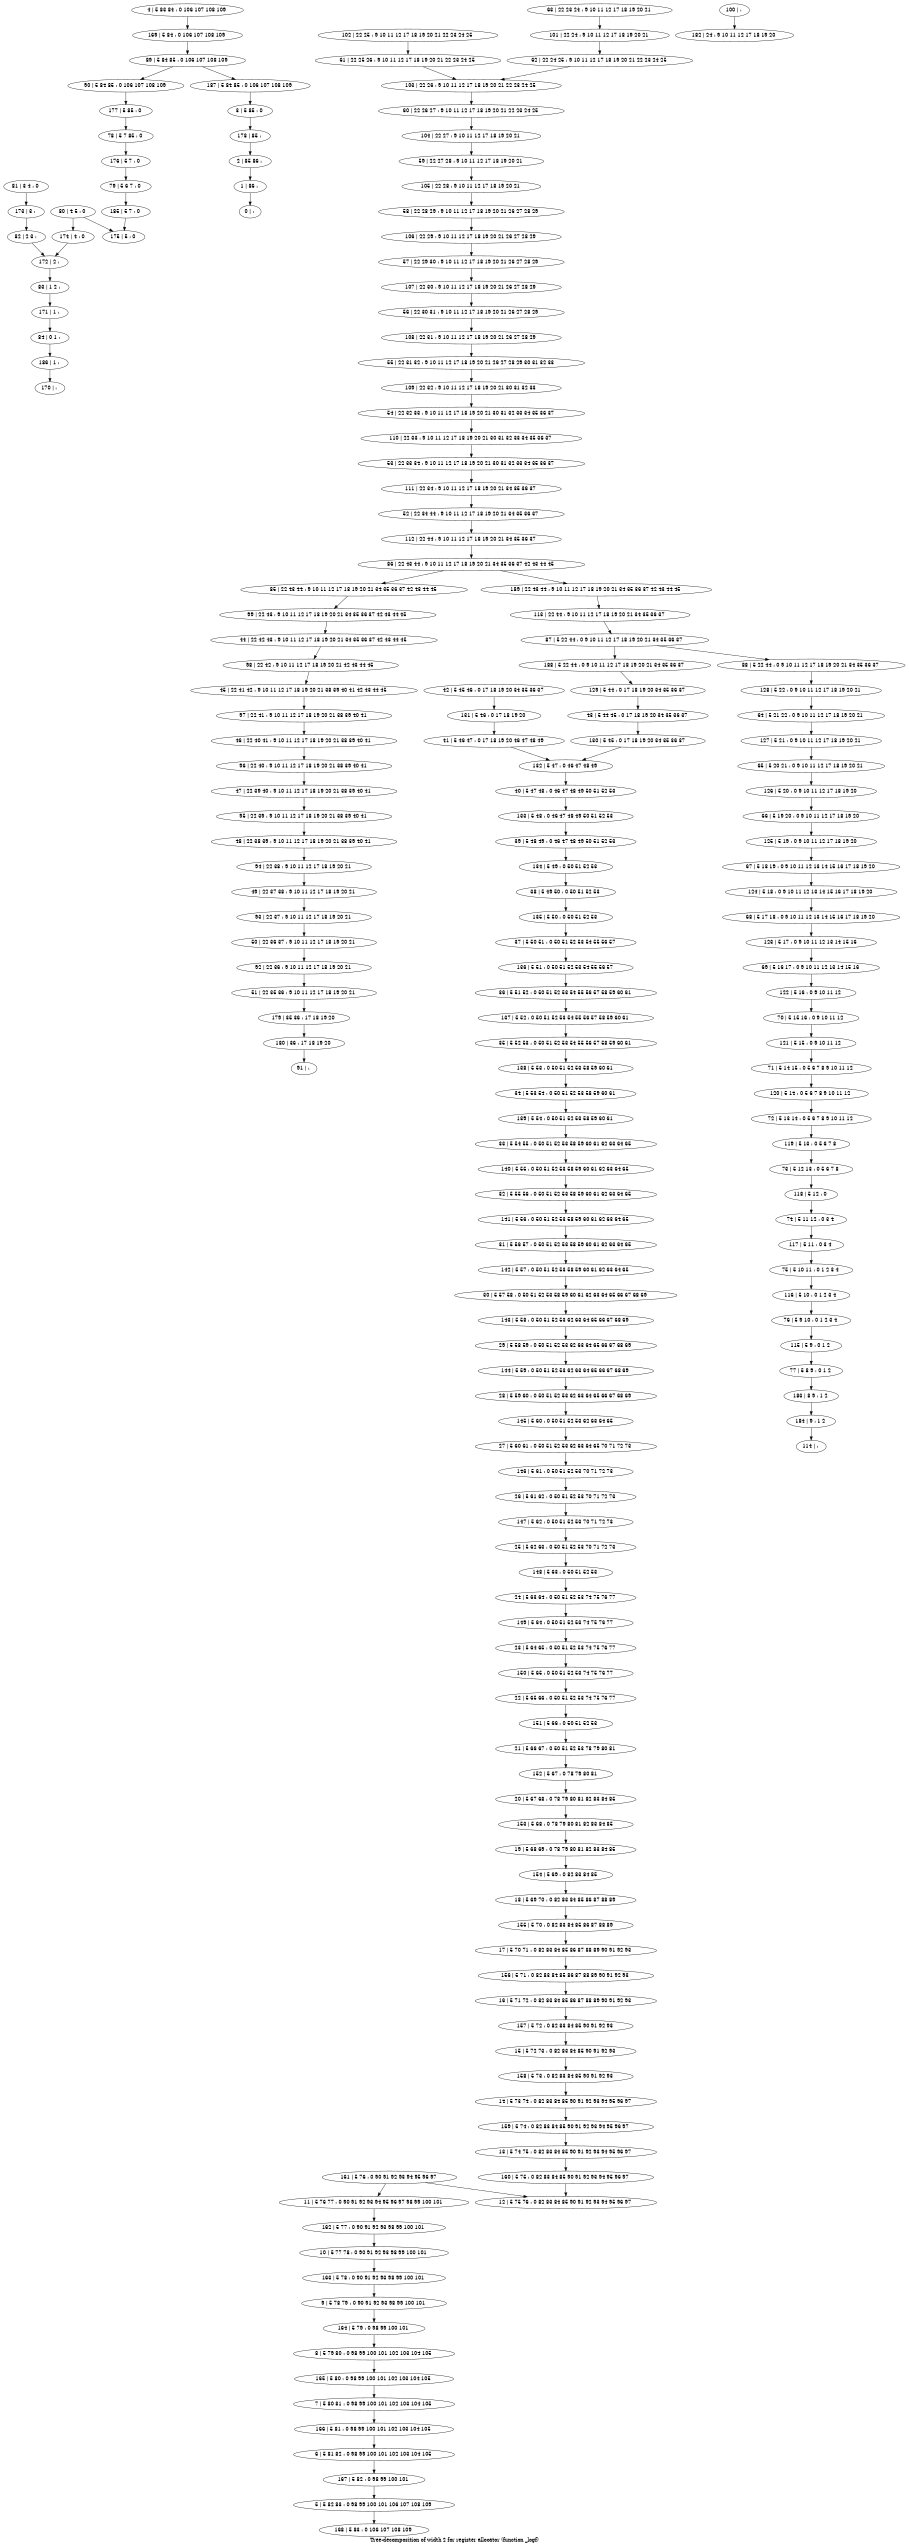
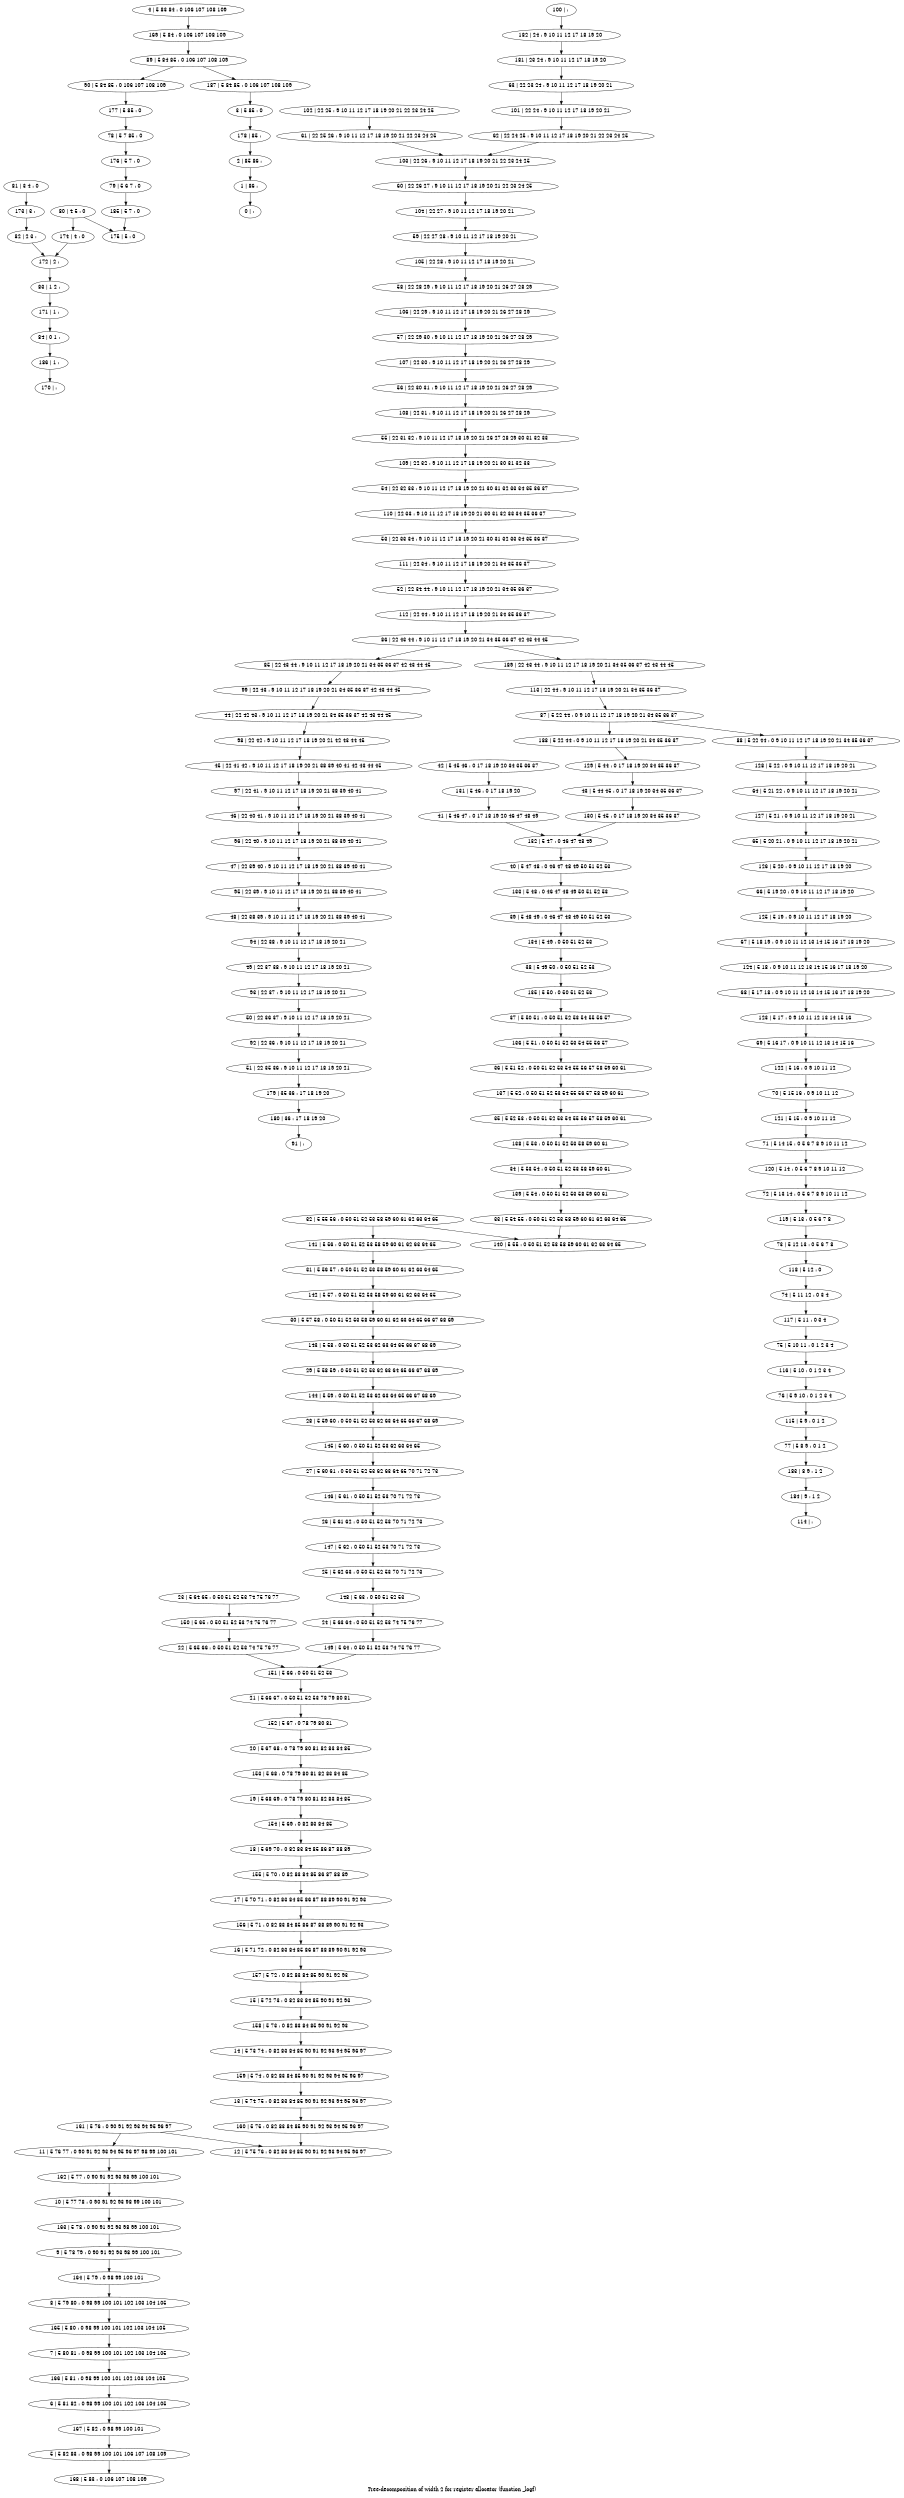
none -> (561, 61)
(566, 1180) -> (464, 1232)
(566, 1634) -> (338, 1660)
